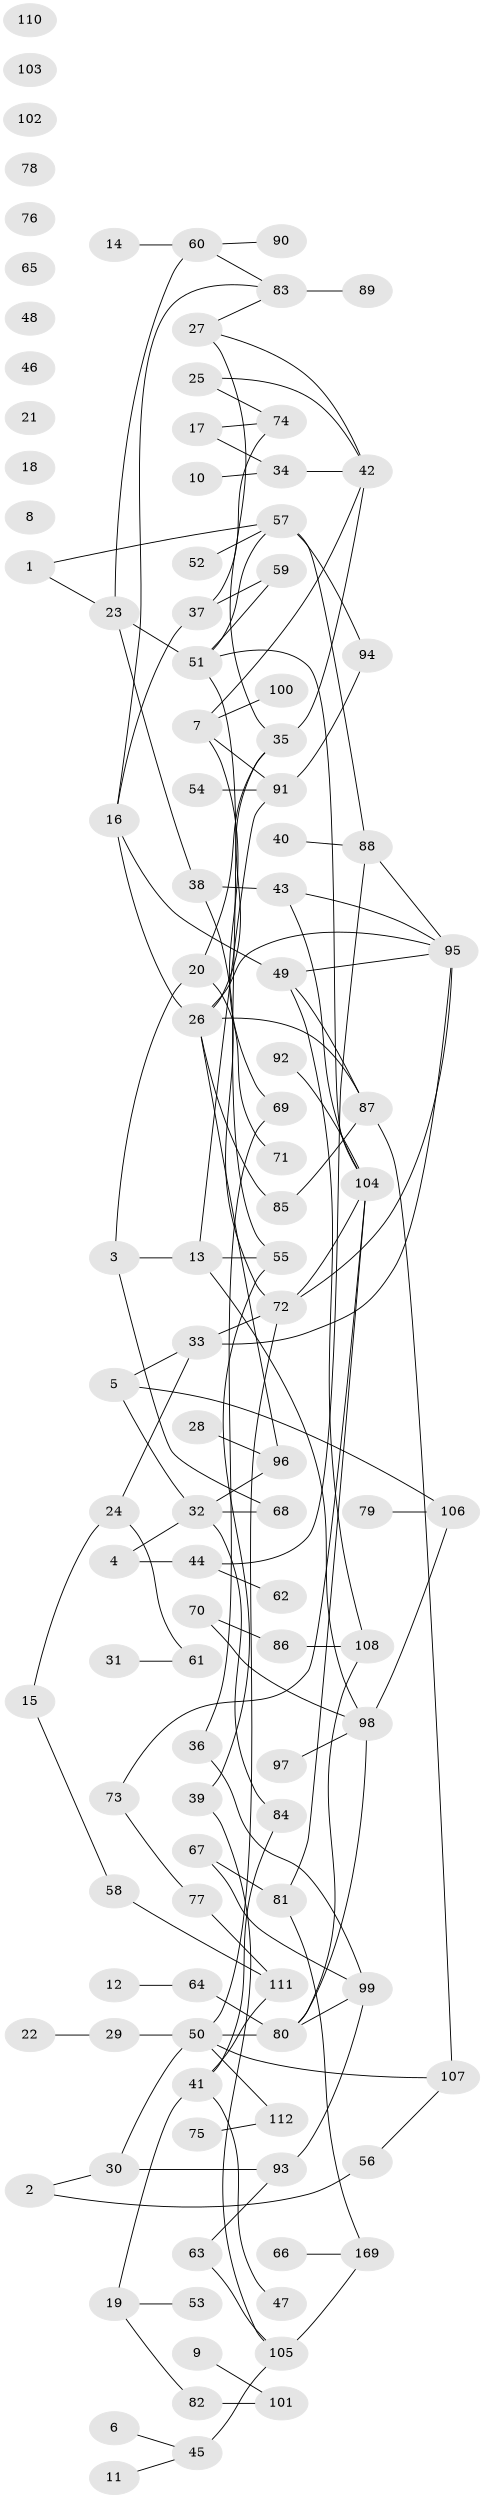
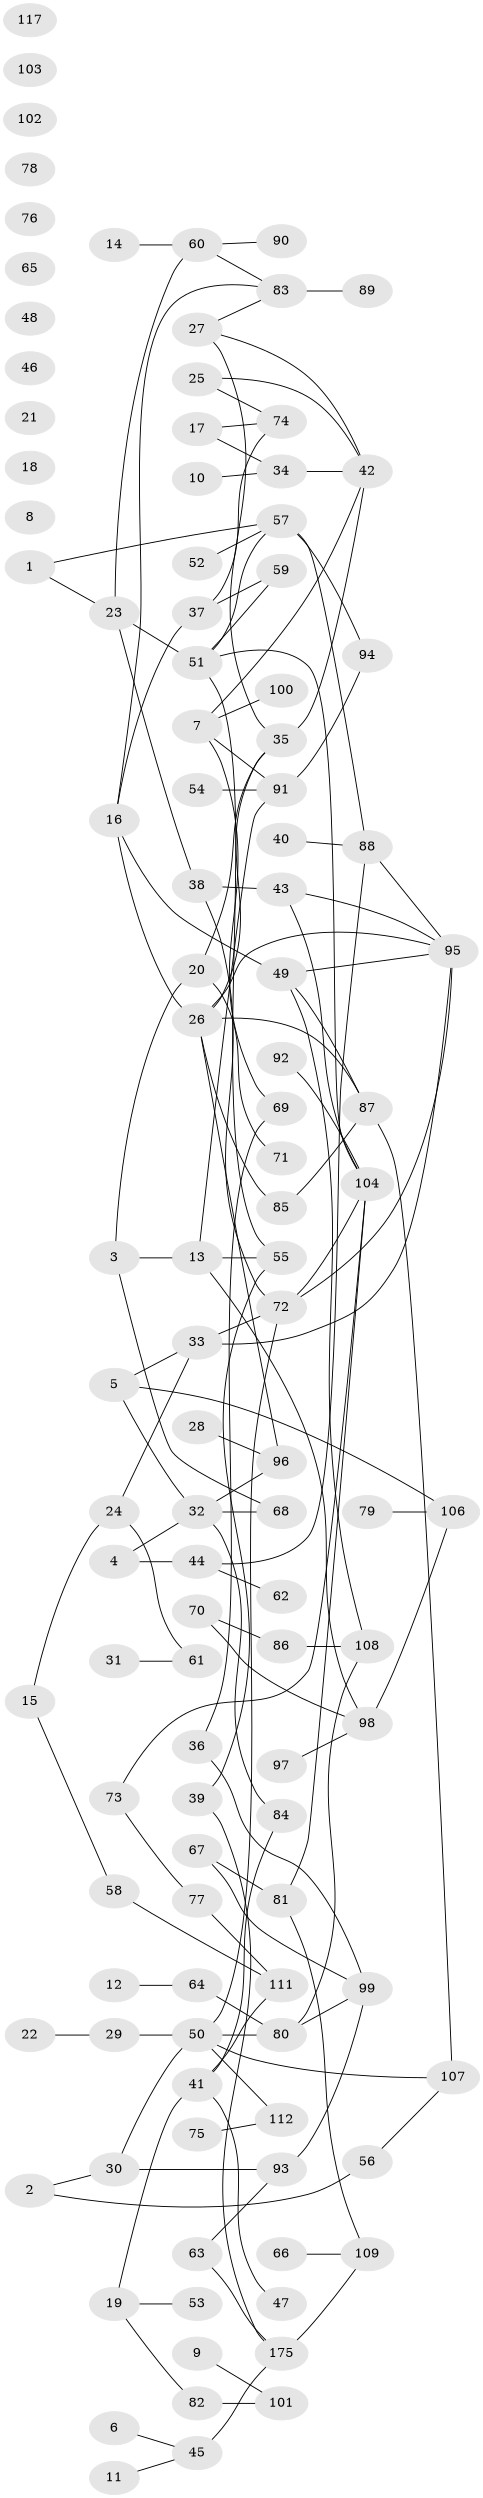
(30, 20) -> (30, 20)
(350, 1886) -> none
(367, 2254) -> (367, 2254)
(282, 2354) -> (282, 2354)
